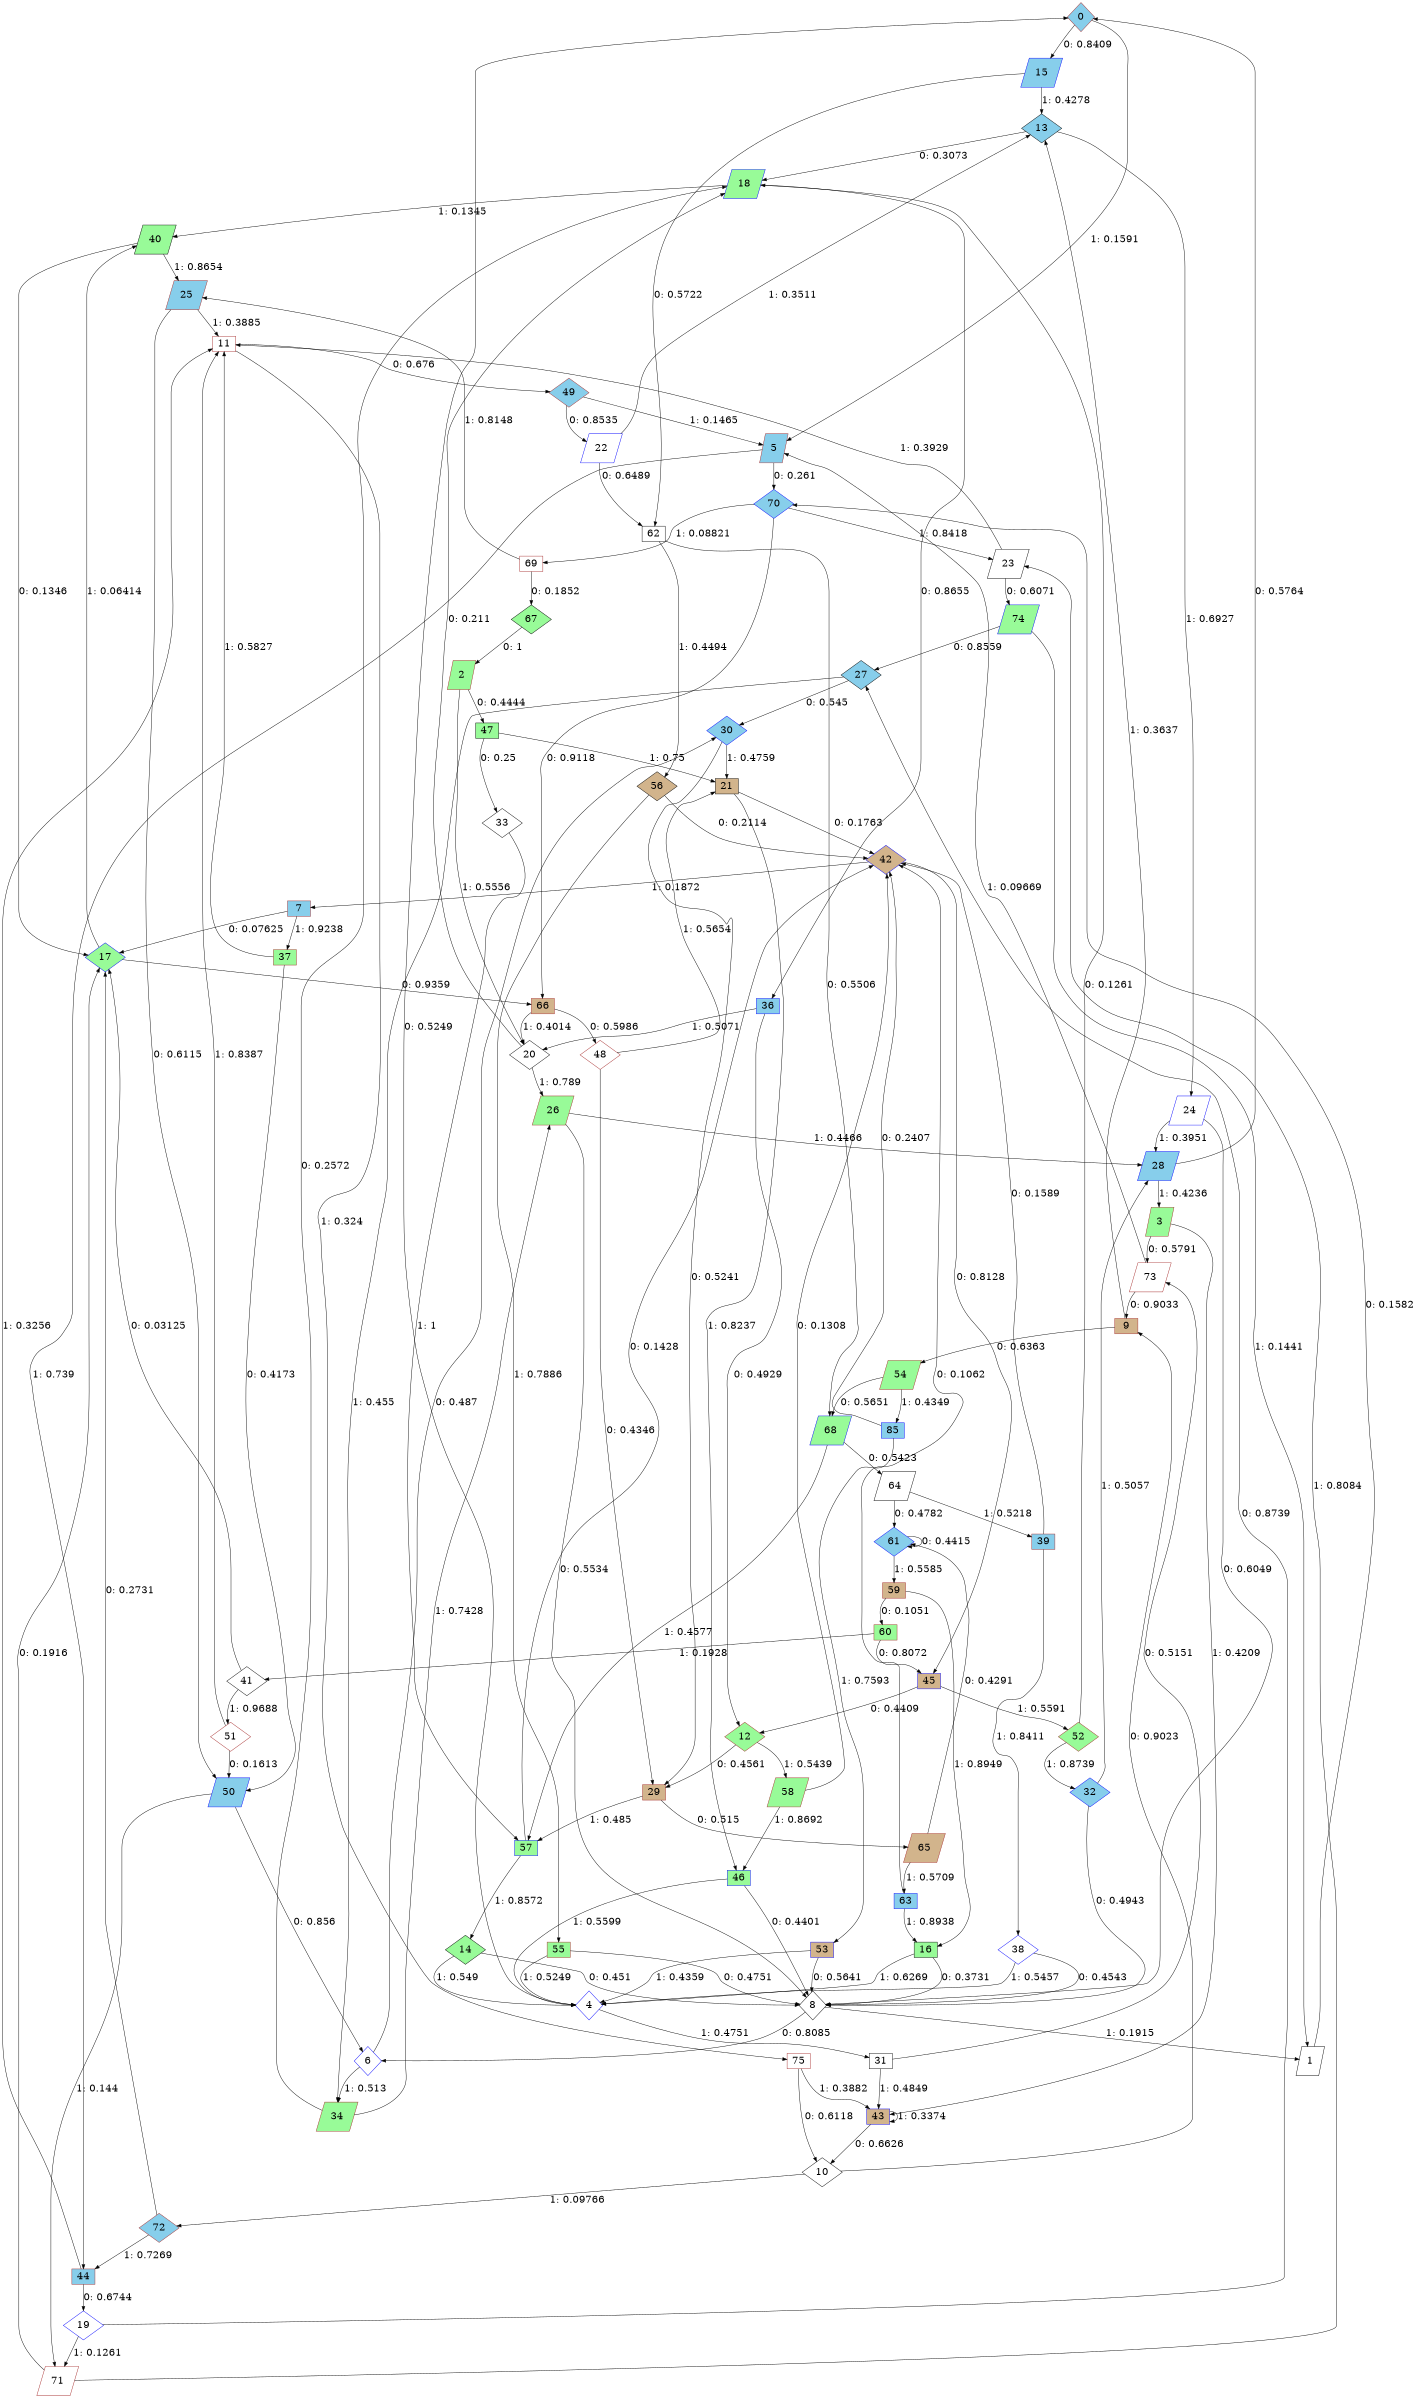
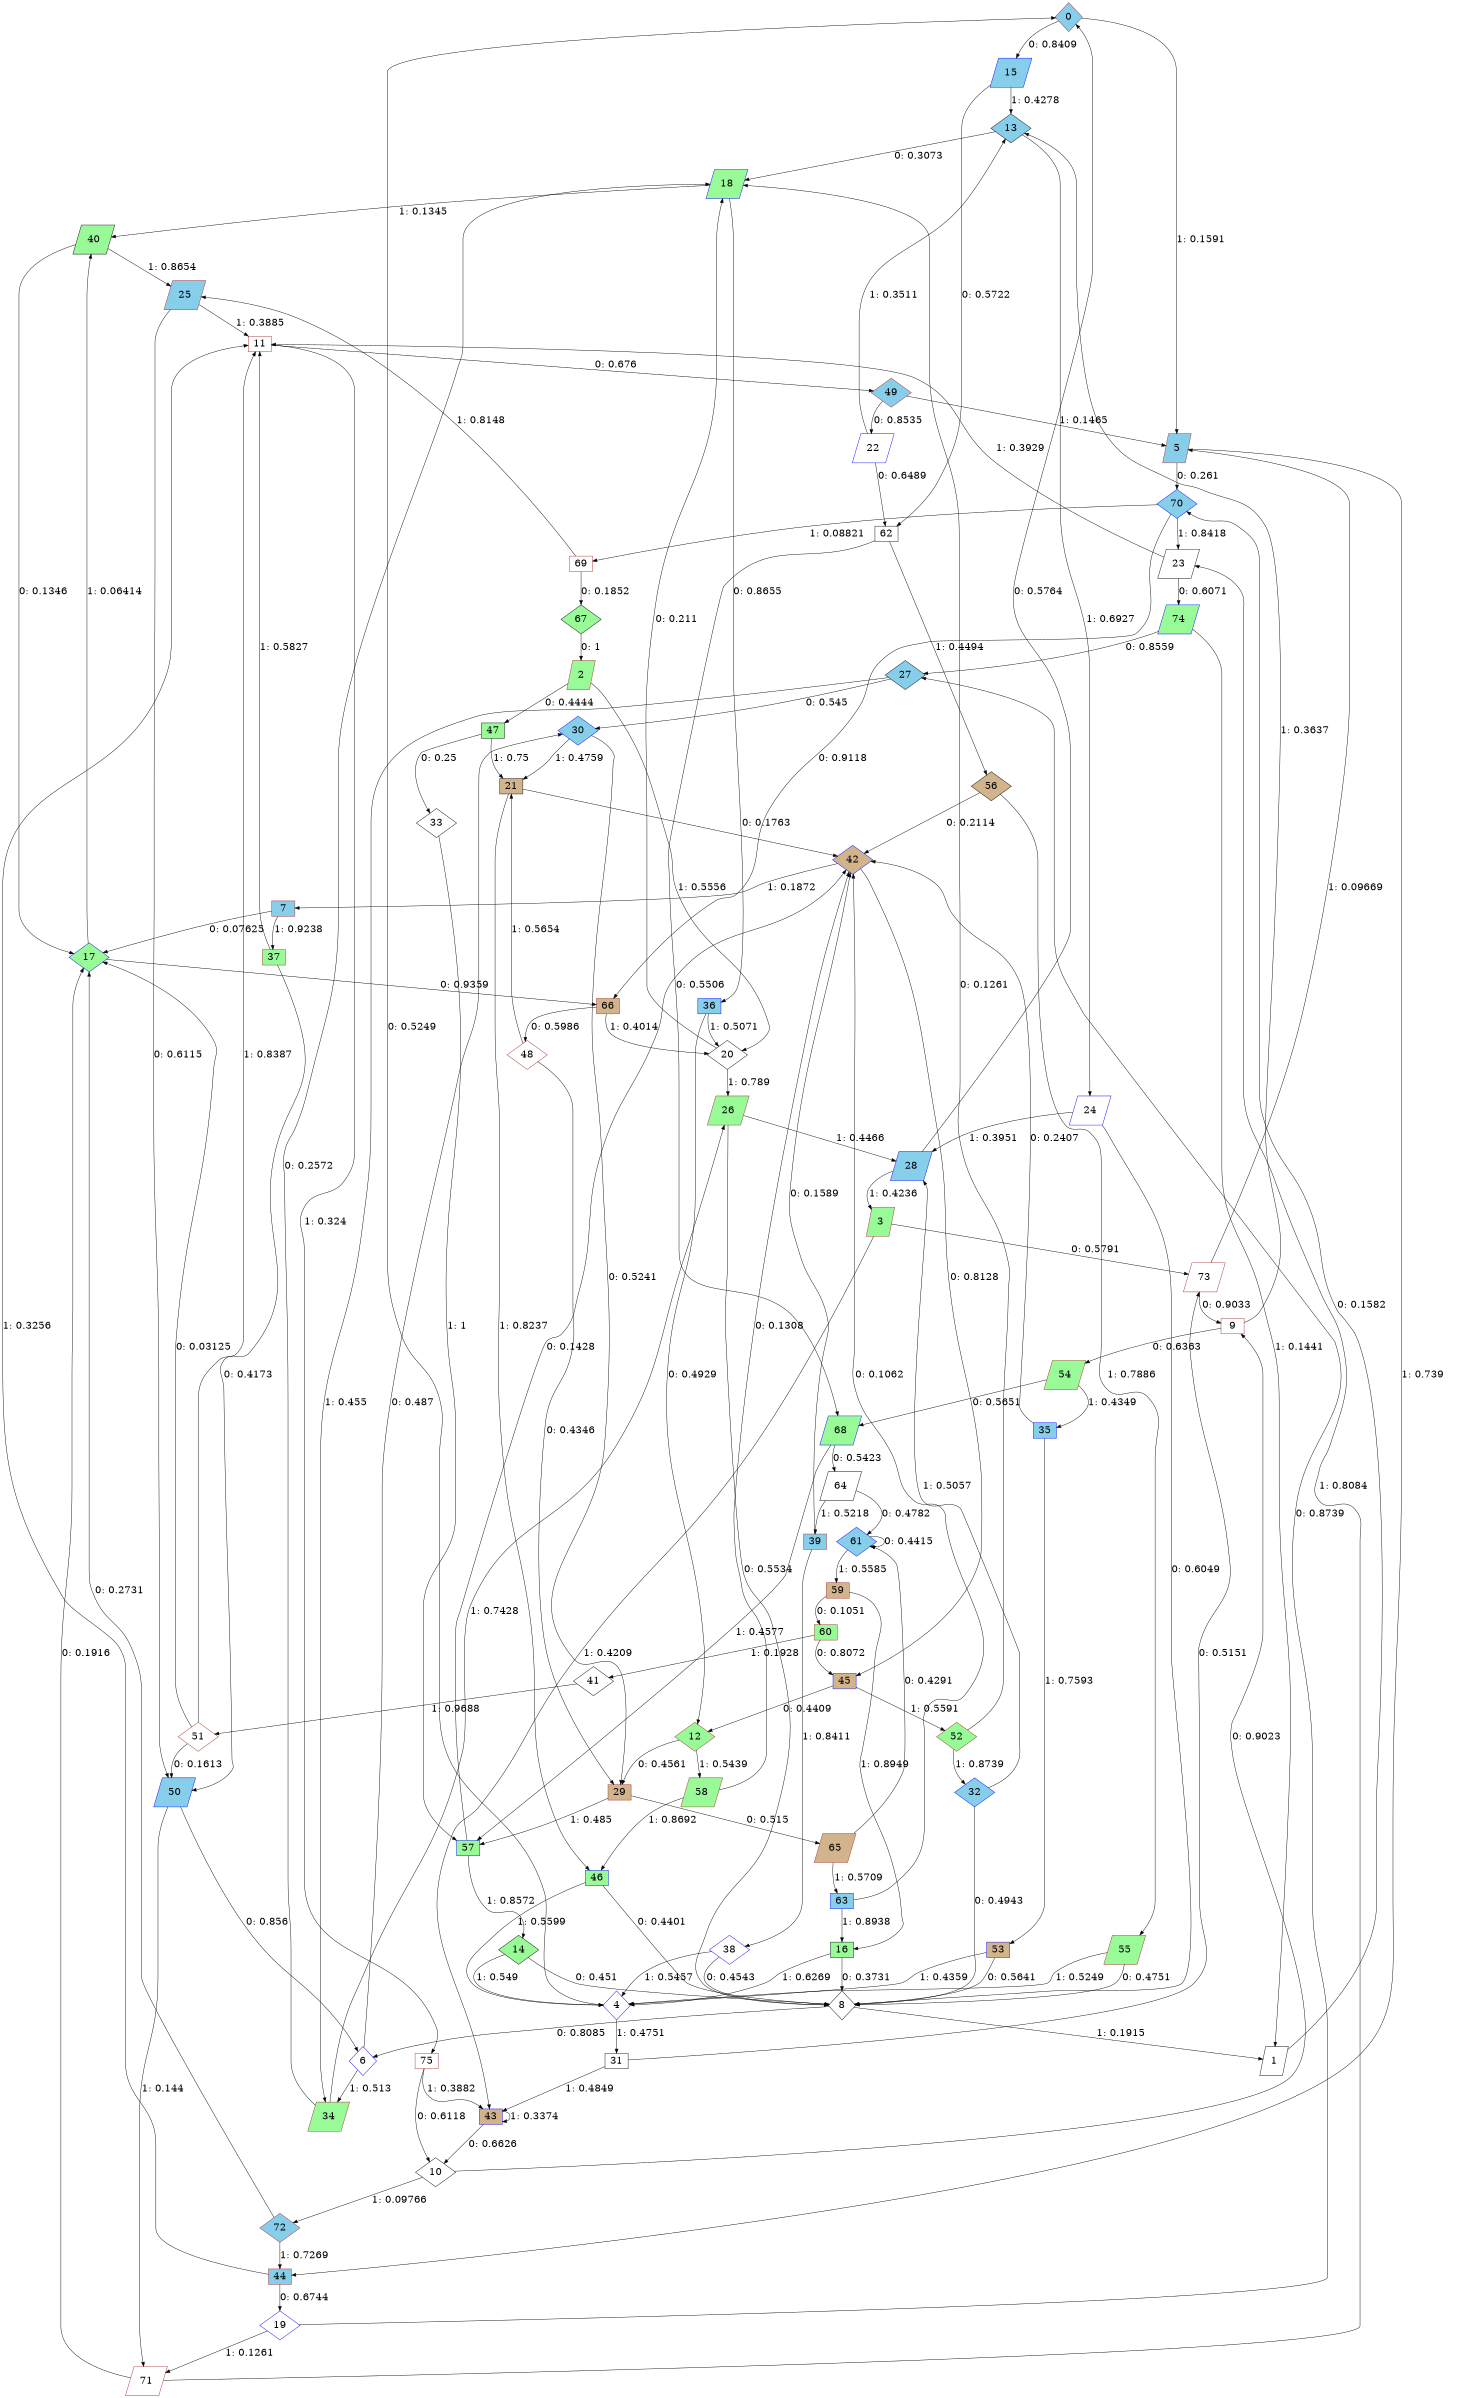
(1126, 1326) -> (1233, 1326)
(131, 1334) -> (178, 1317)
(893, 1430) -> (1045, 1430)
(559, 1950) -> (1125, 1950)
